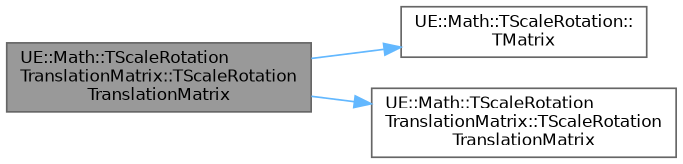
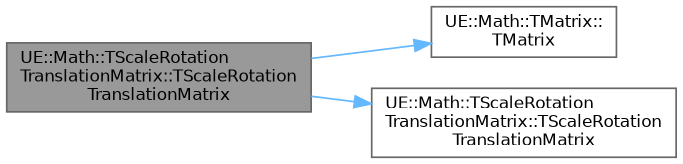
(524, 32) -> (524, 32)
